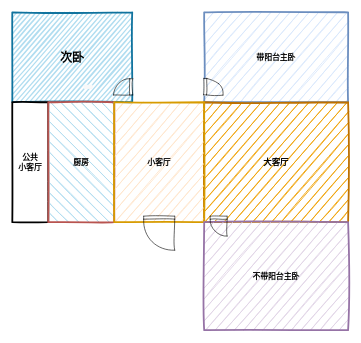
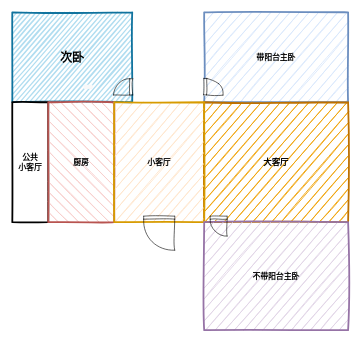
(81, 162) -> (81, 162)
